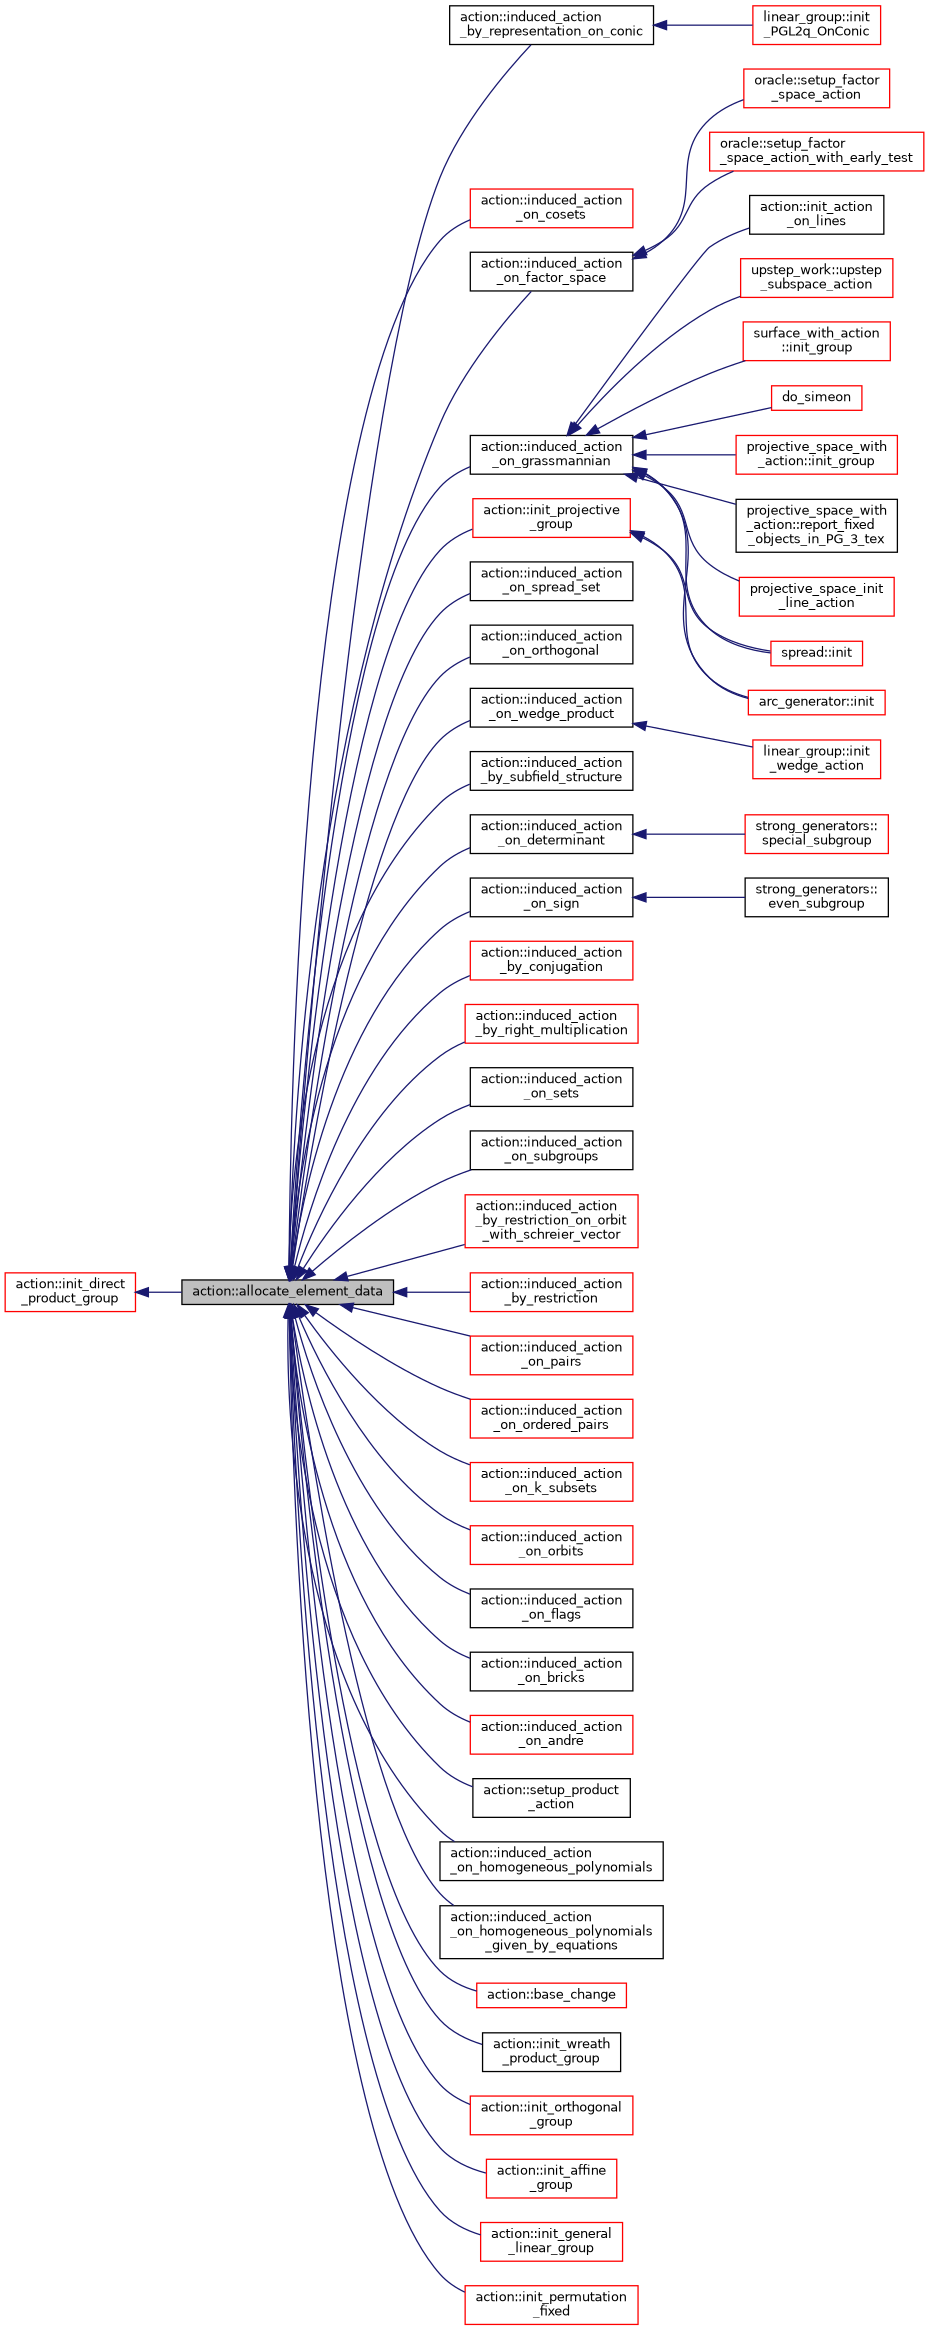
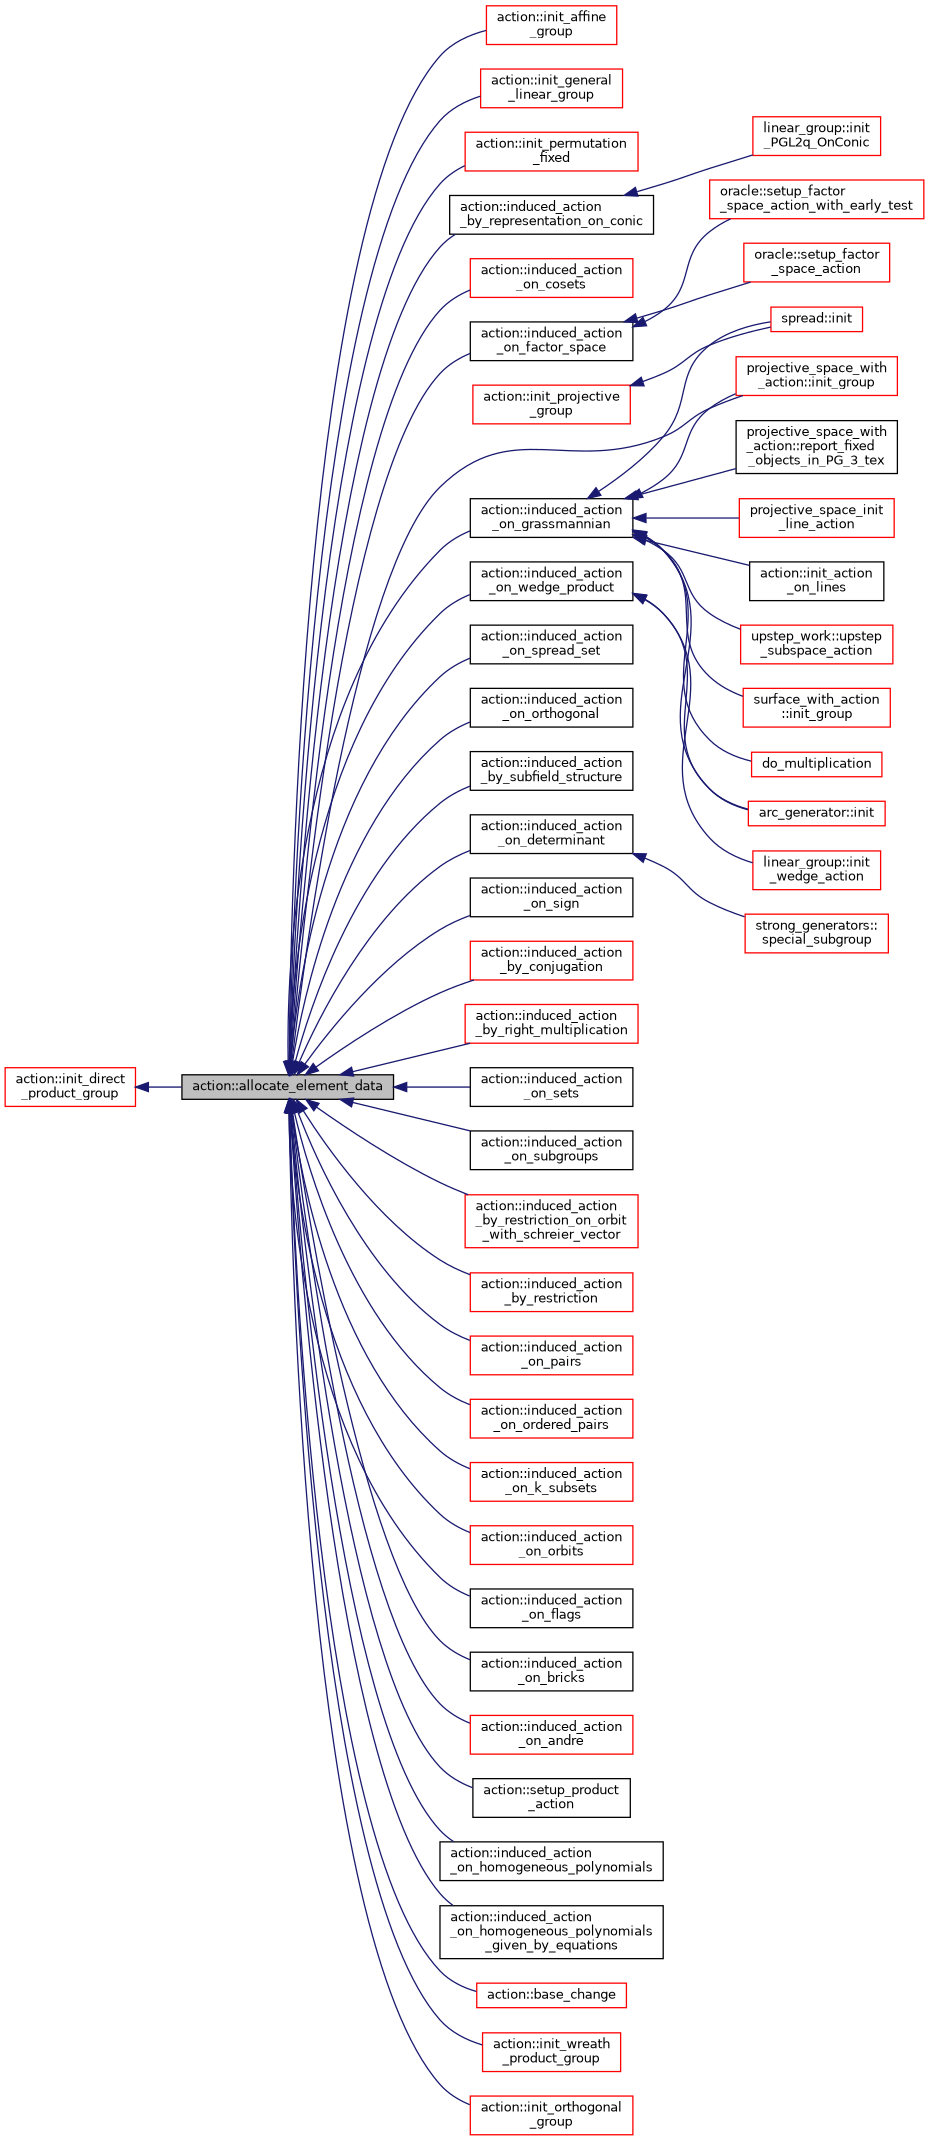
(817, 398) -> (817, 764)
(686, 624) -> (685, 712)
(335, 881) -> (379, 608)
(817, 897) -> none
(552, 2052) -> (552, 2052)
